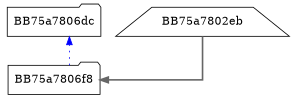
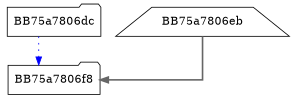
(203, 22) -> (203, 22)
(69, 55) -> (39, 47)
